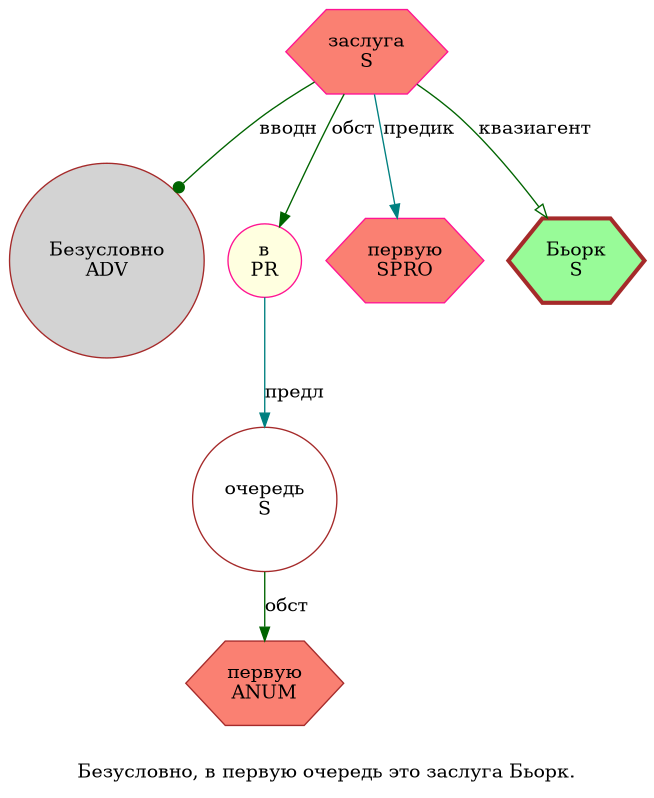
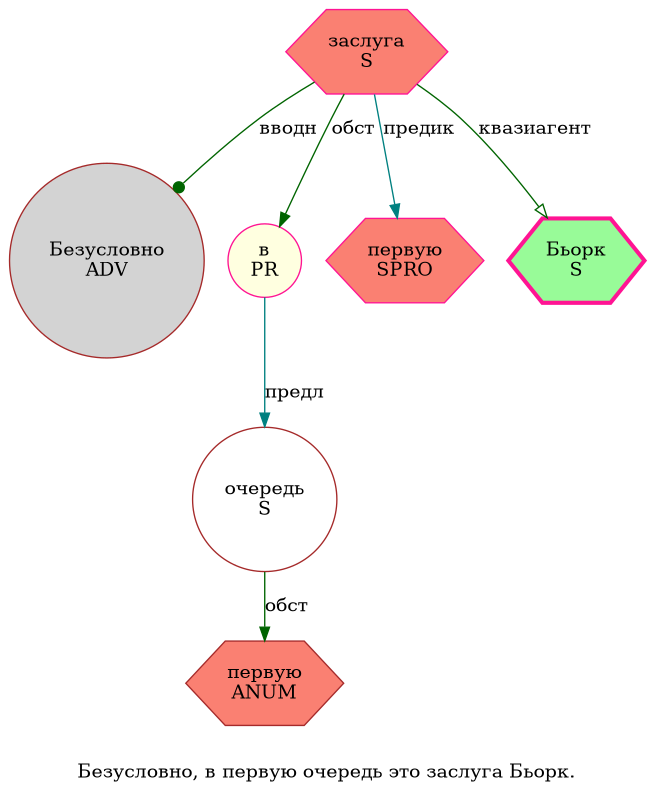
(576, 261) -> (576, 261)
